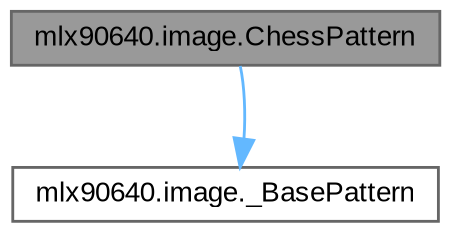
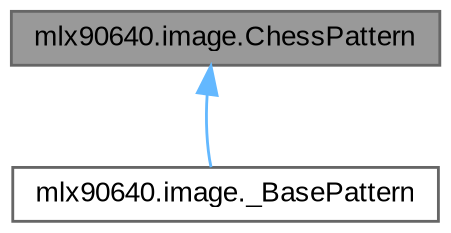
(244, 102) -> (207, 131)
